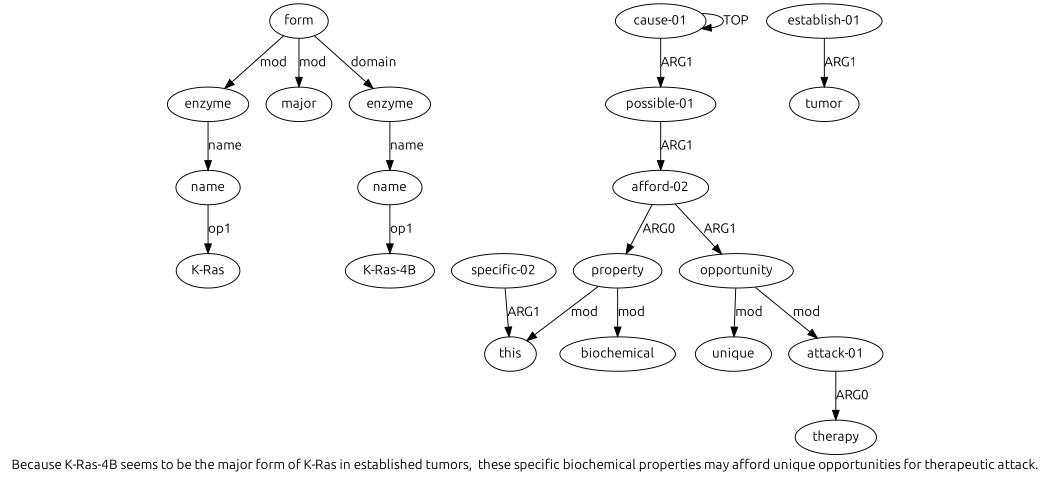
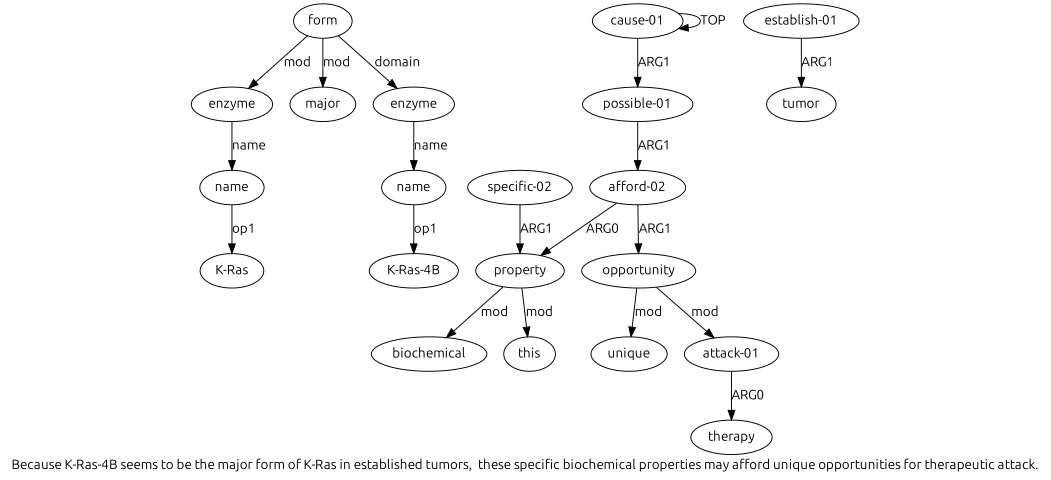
(507, 308) -> (520, 224)
